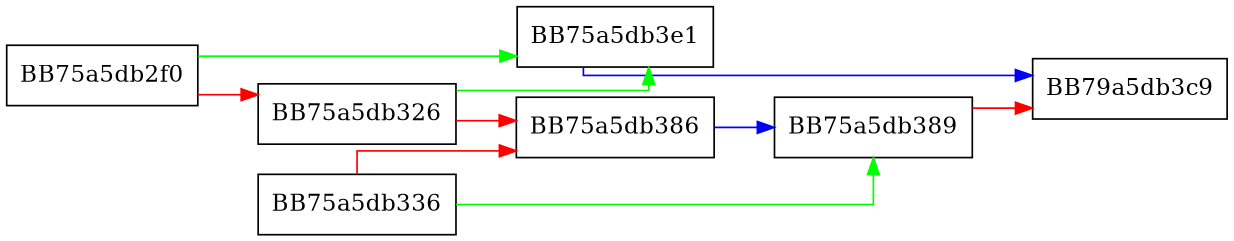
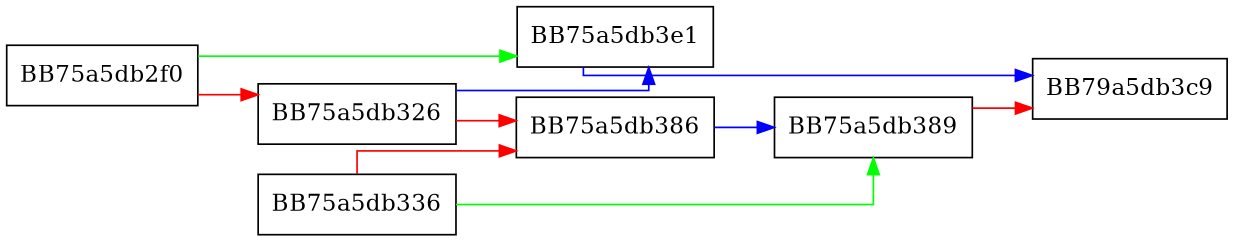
(556, 91) -> (556, 91)
